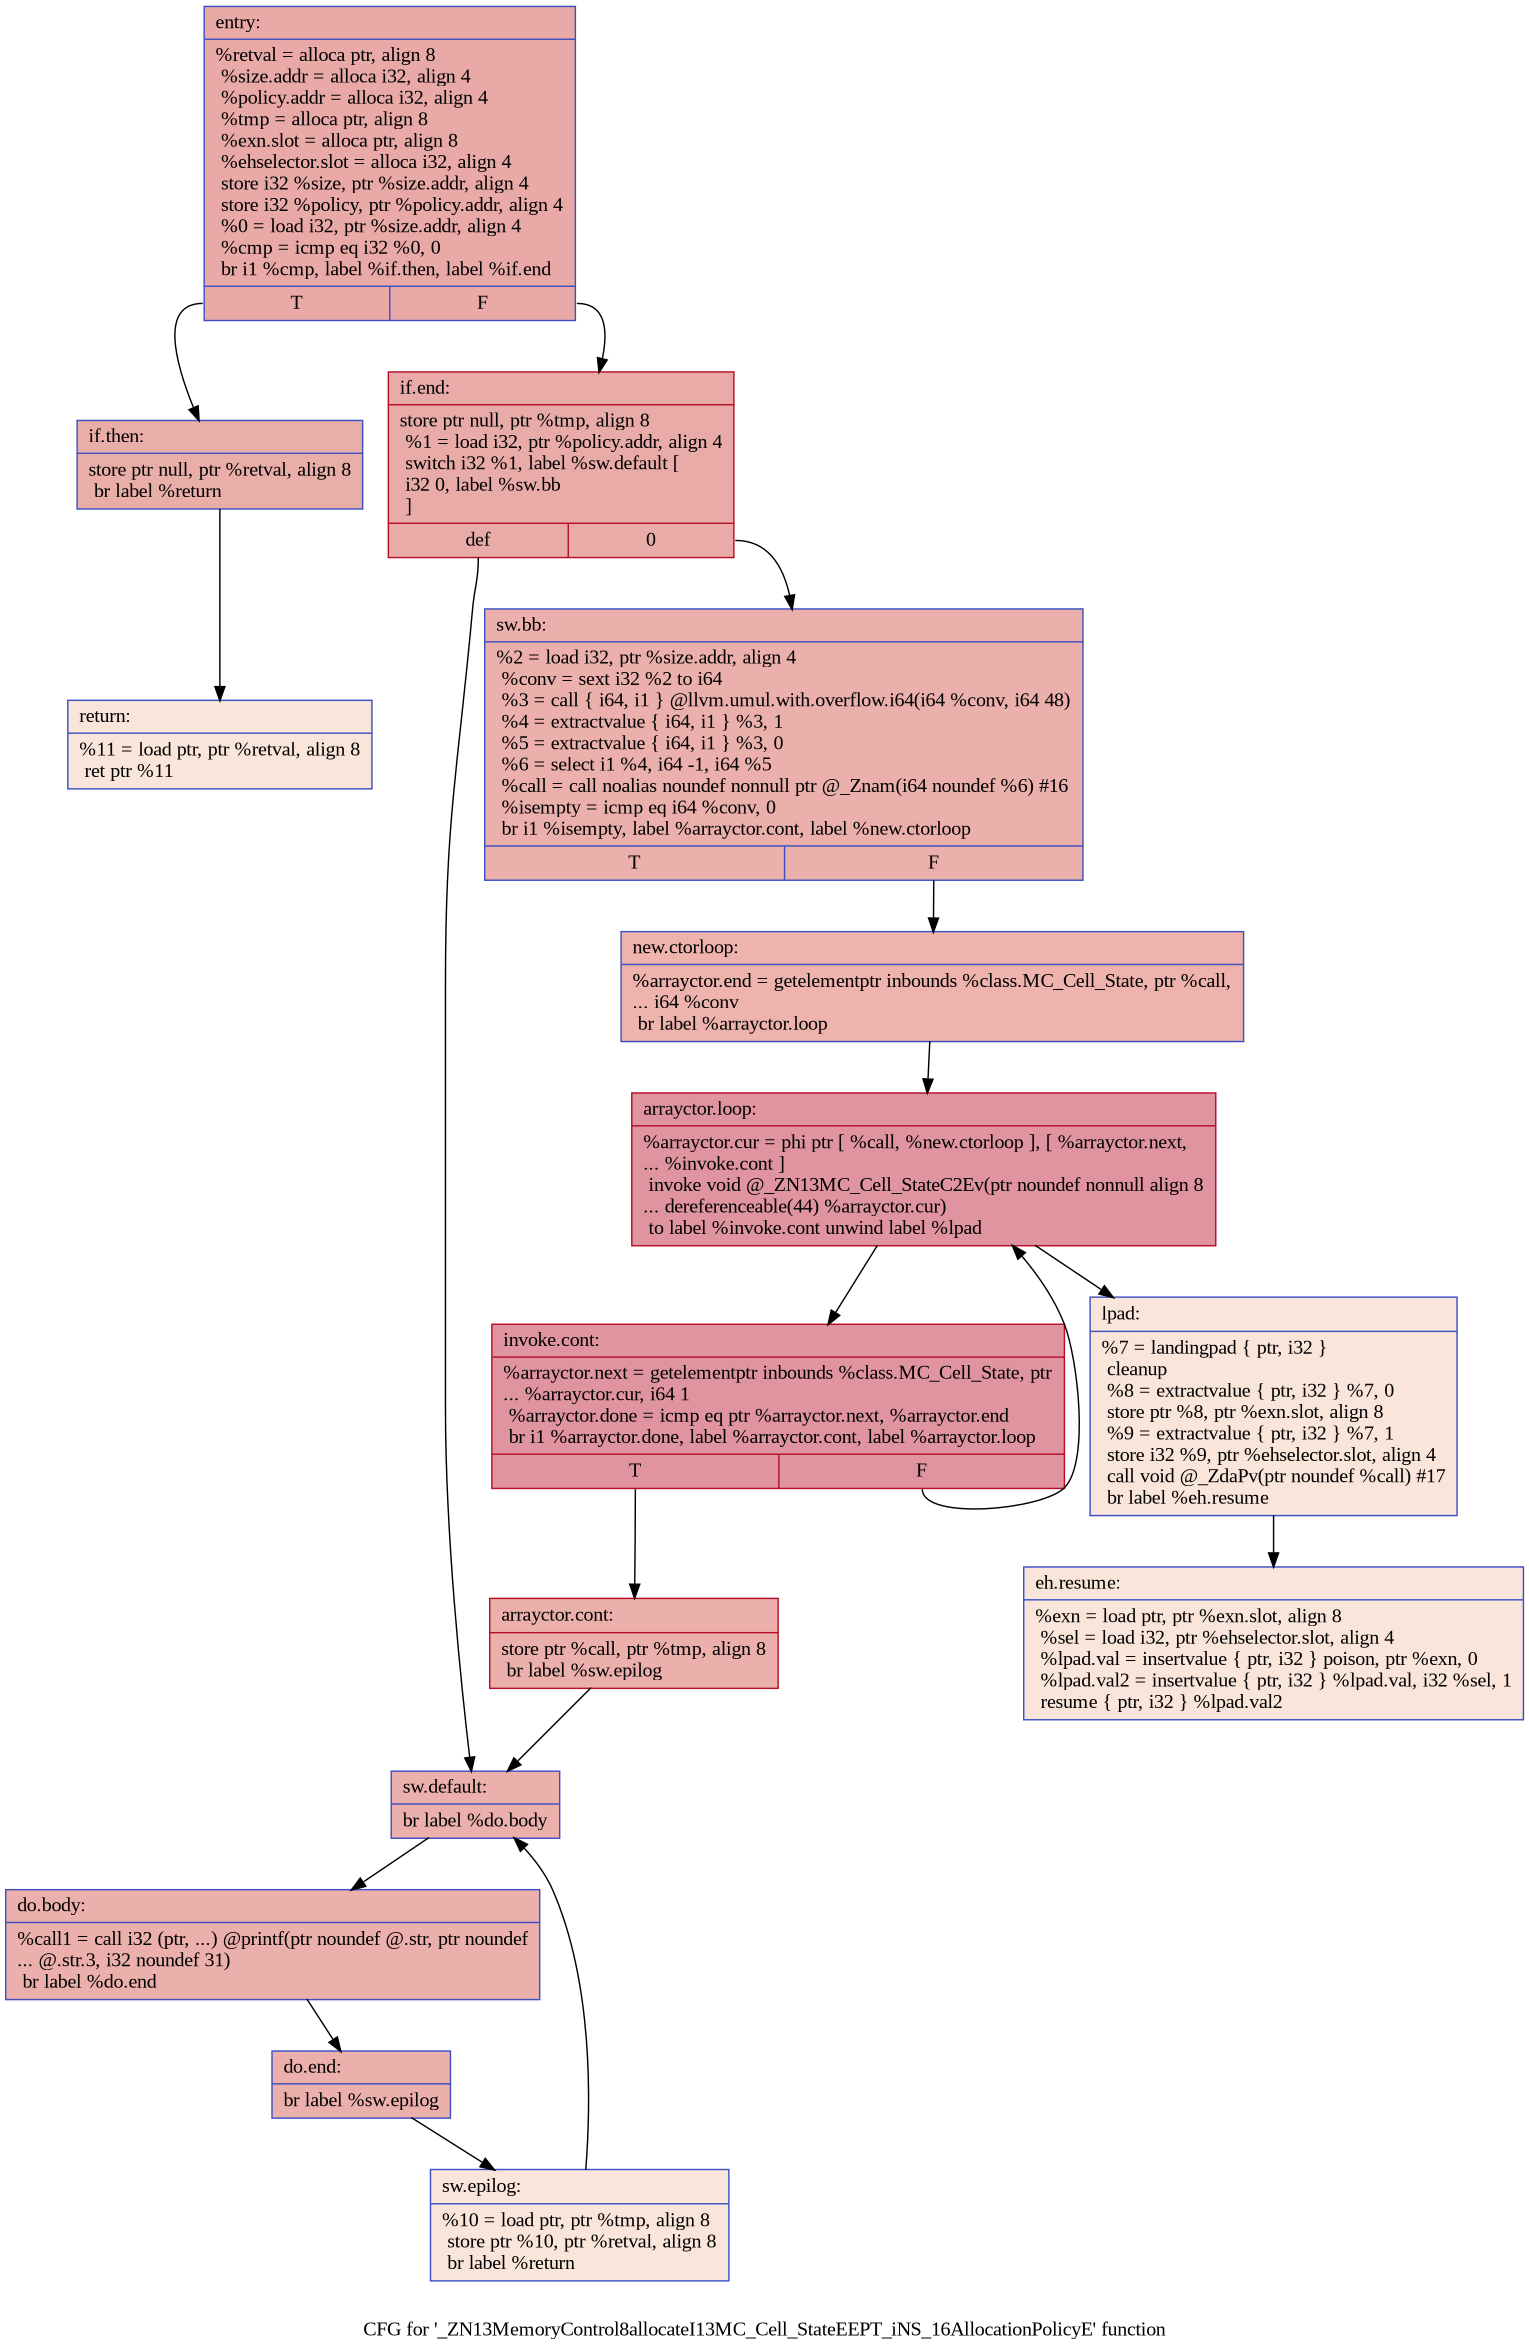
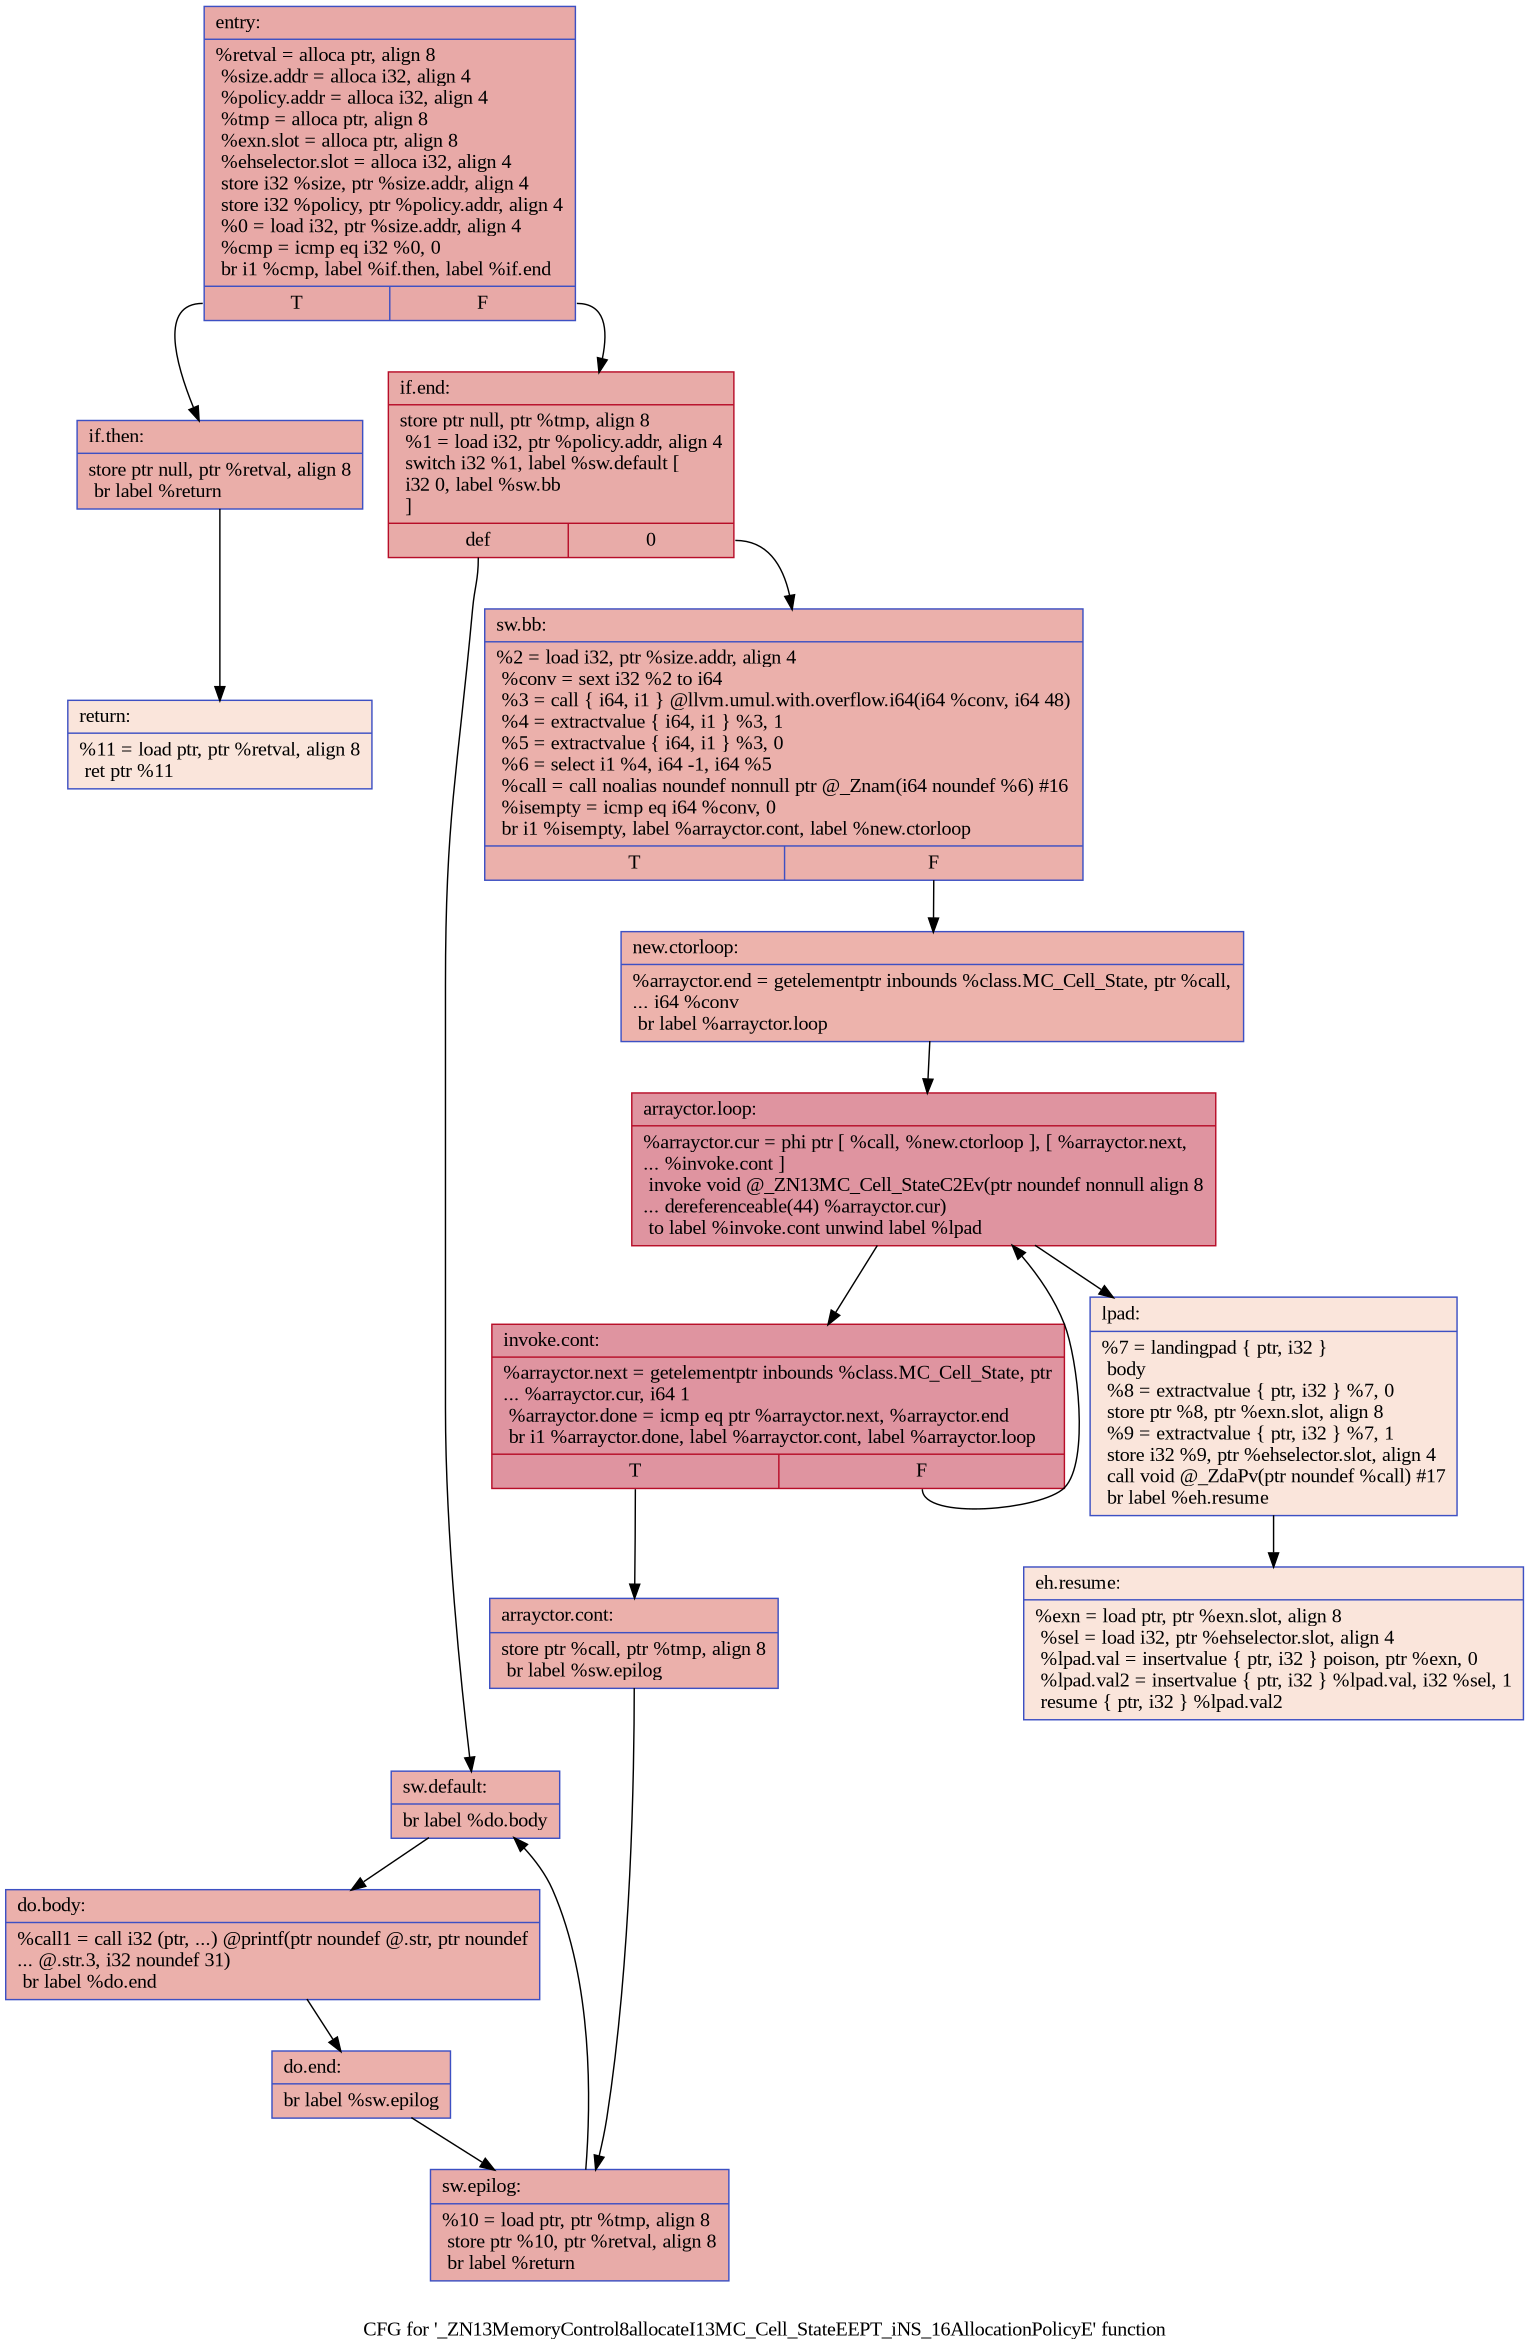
(1134, 1369) -> (1124, 1369)
(634, 1643) -> (634, 1643)
(554, 1724) -> (627, 1923)
(580, 2225) -> (580, 2225)
